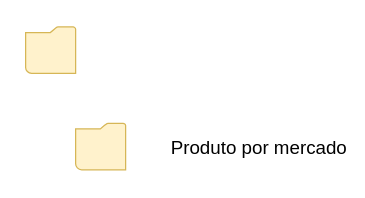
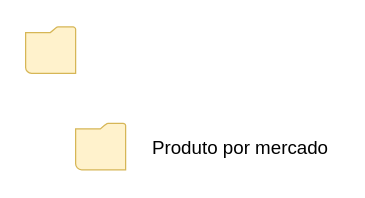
(259, 146) -> (241, 146)
